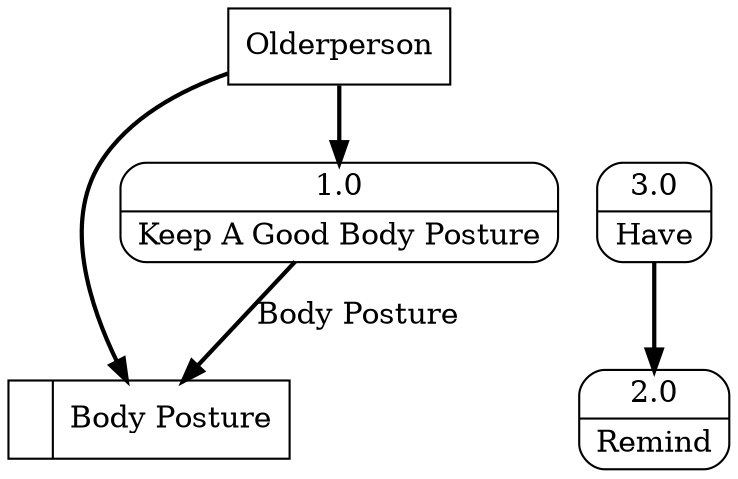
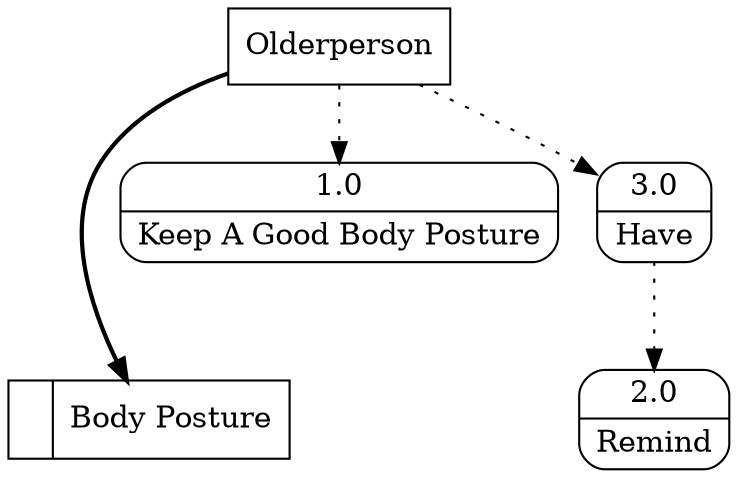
(339, 114) -> (339, 114)
none -> (499, 123)
(654, 305) -> (654, 305)
(246, 314) -> none
